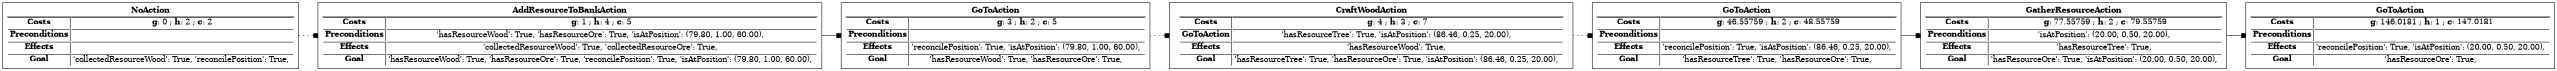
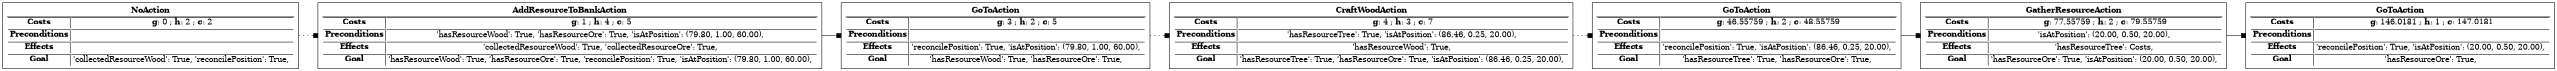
(1206, 35) -> (1206, 35)
(2105, 47) -> (2105, 47)
